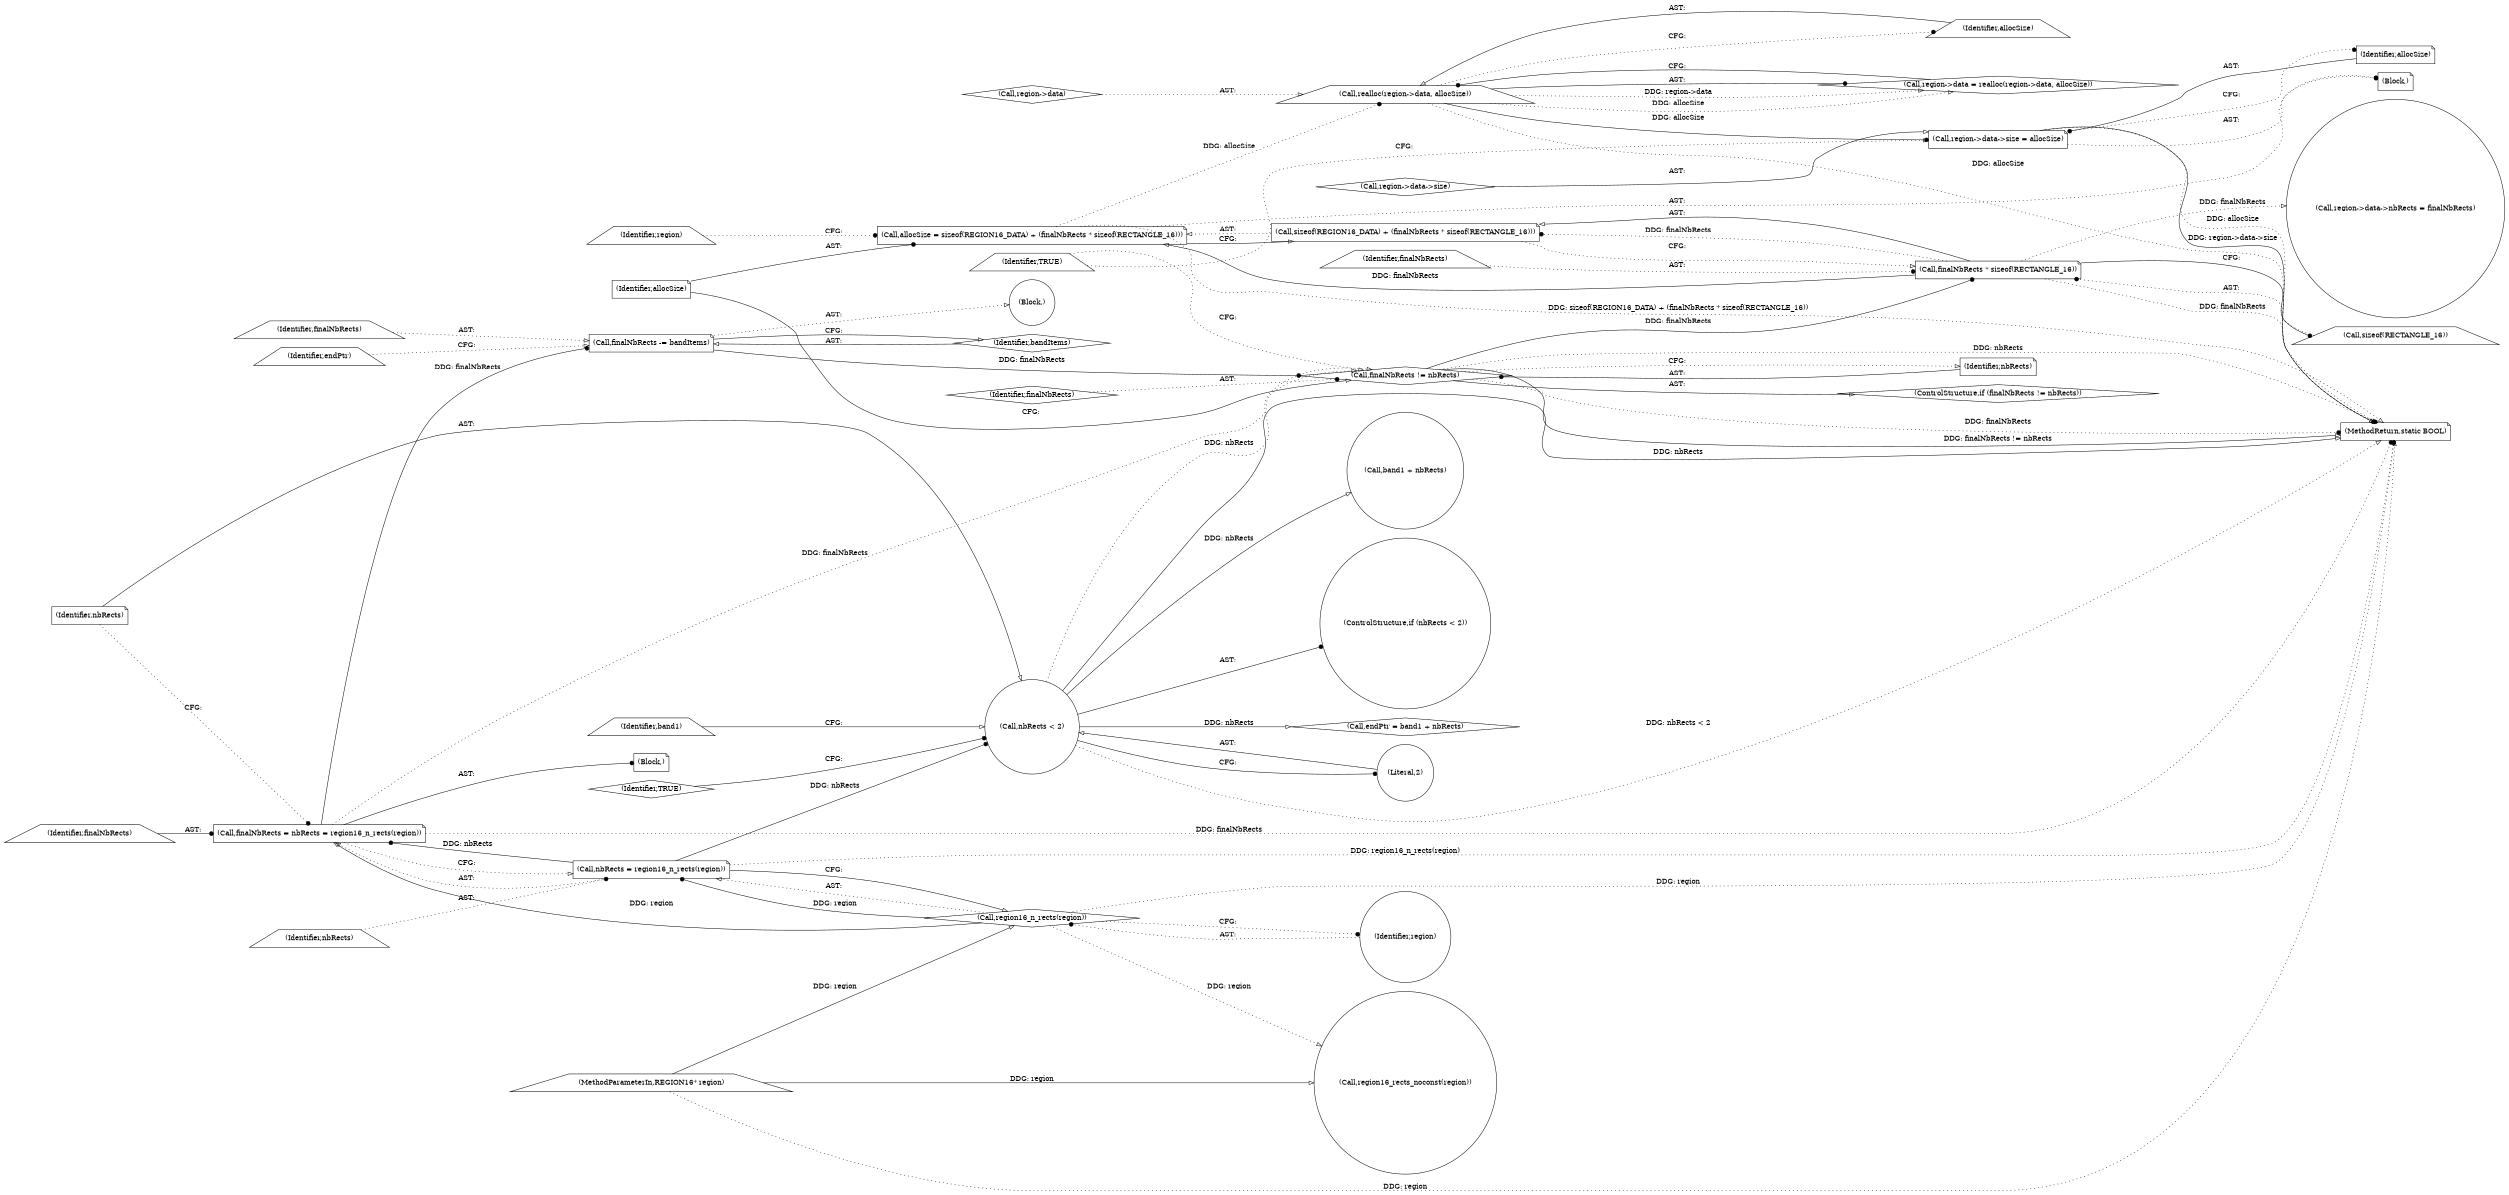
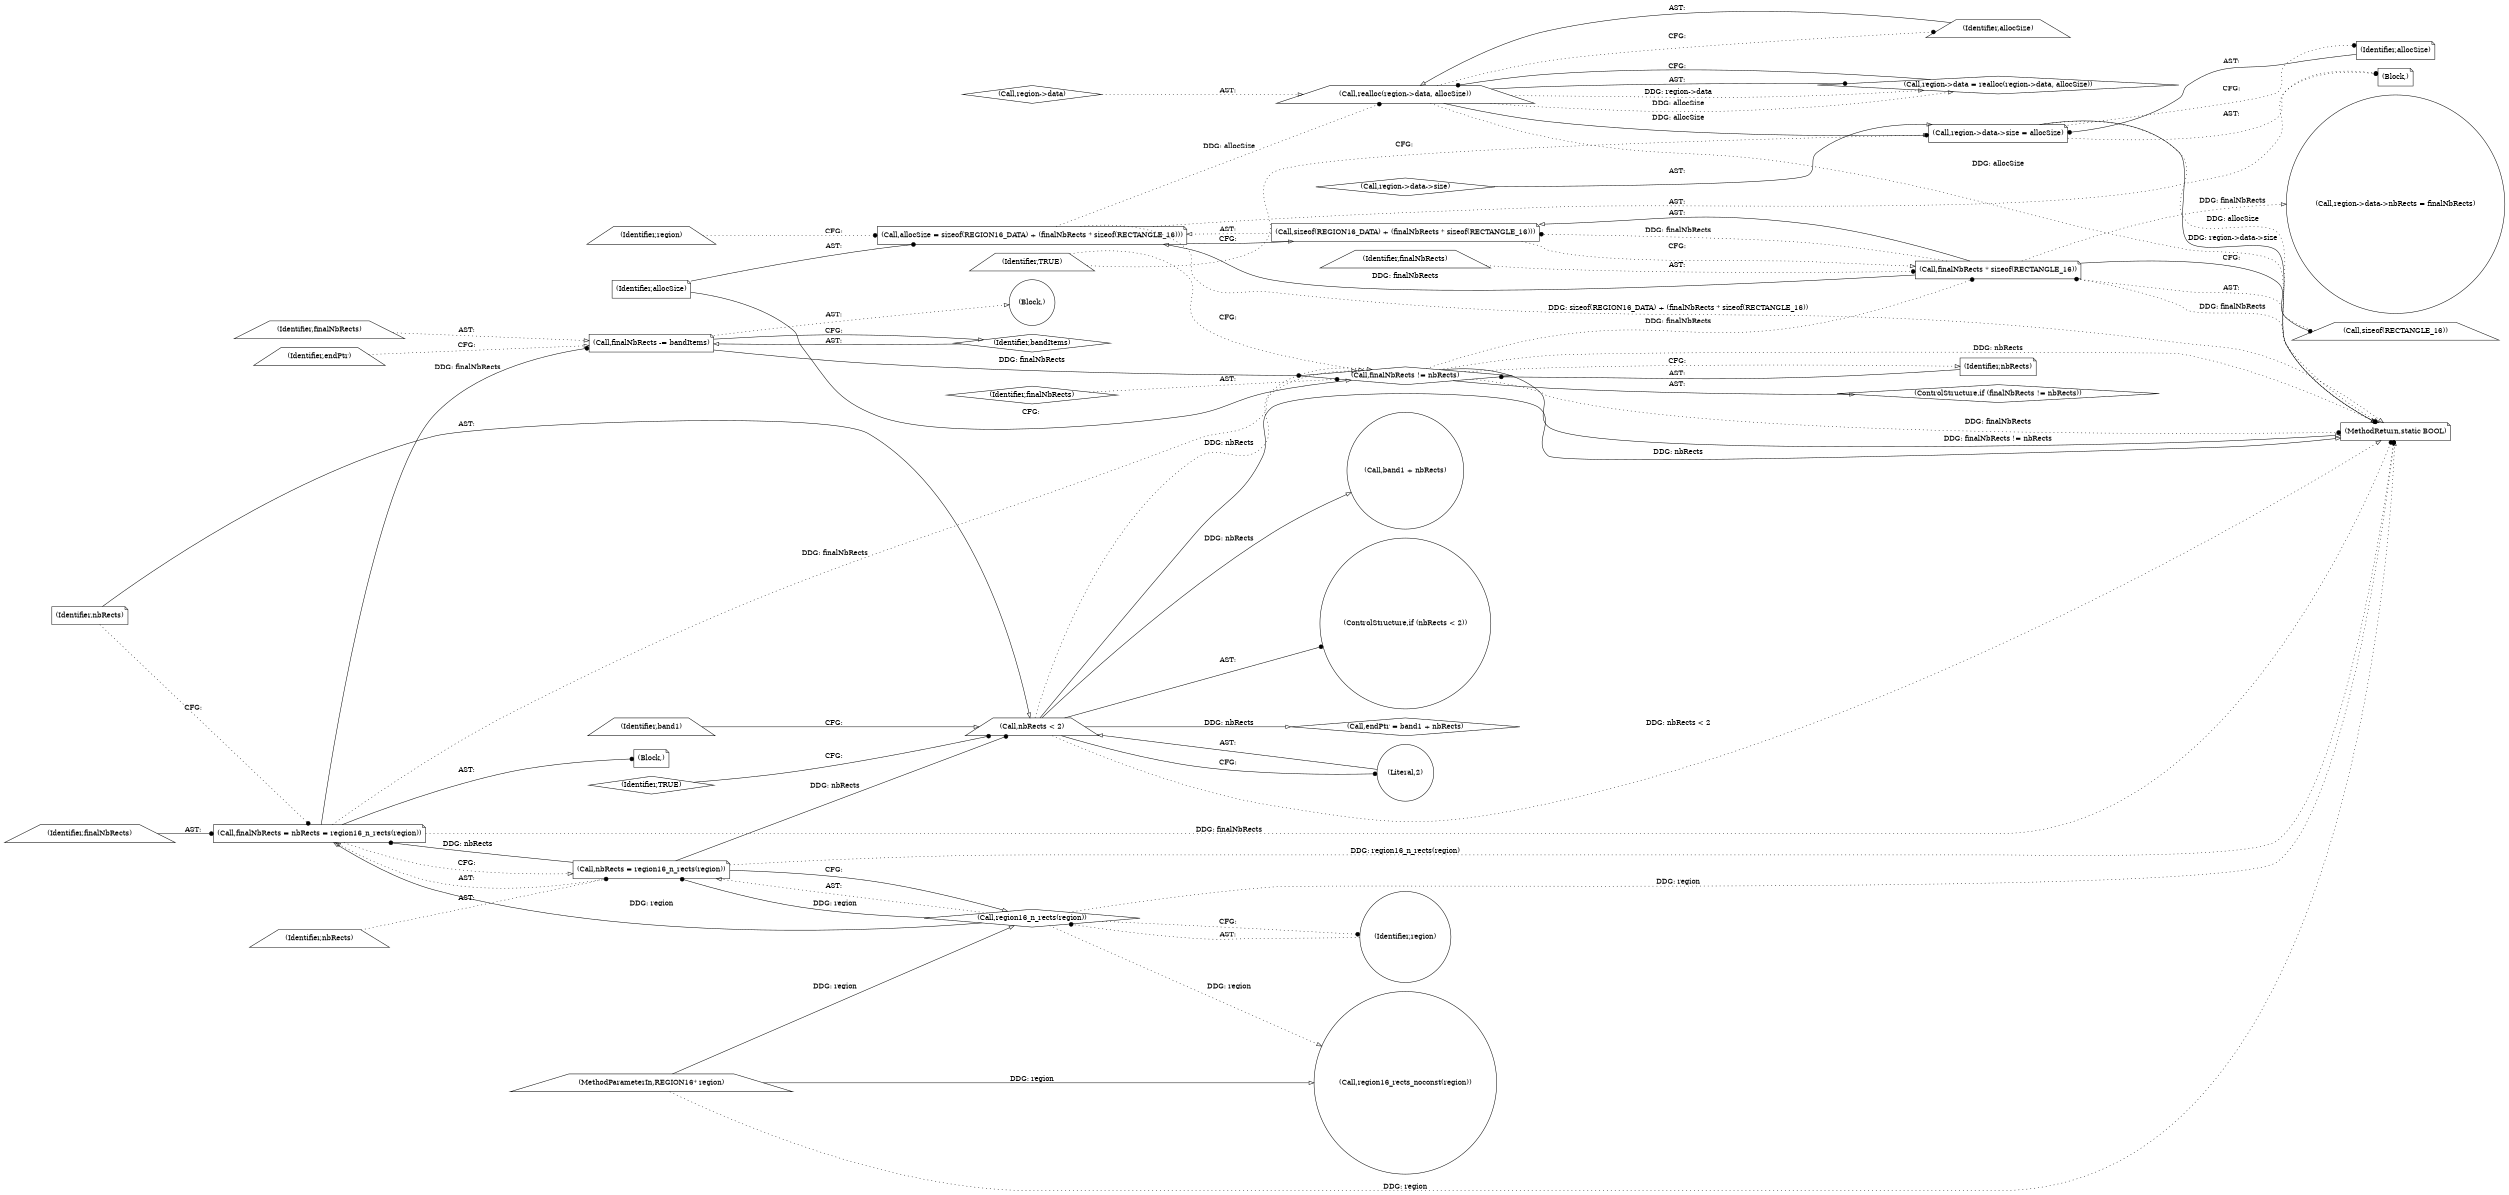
(1699, 332) -> (1699, 332)
(1032, 727) -> (1032, 727)
